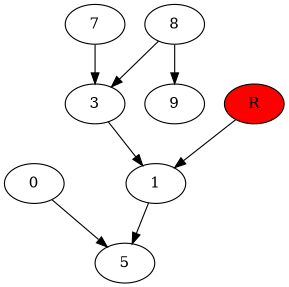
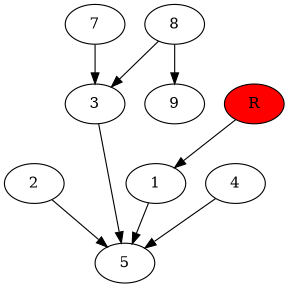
(122, 139) -> (109, 178)
(34, 184) -> (34, 184)
none -> (235, 184)
